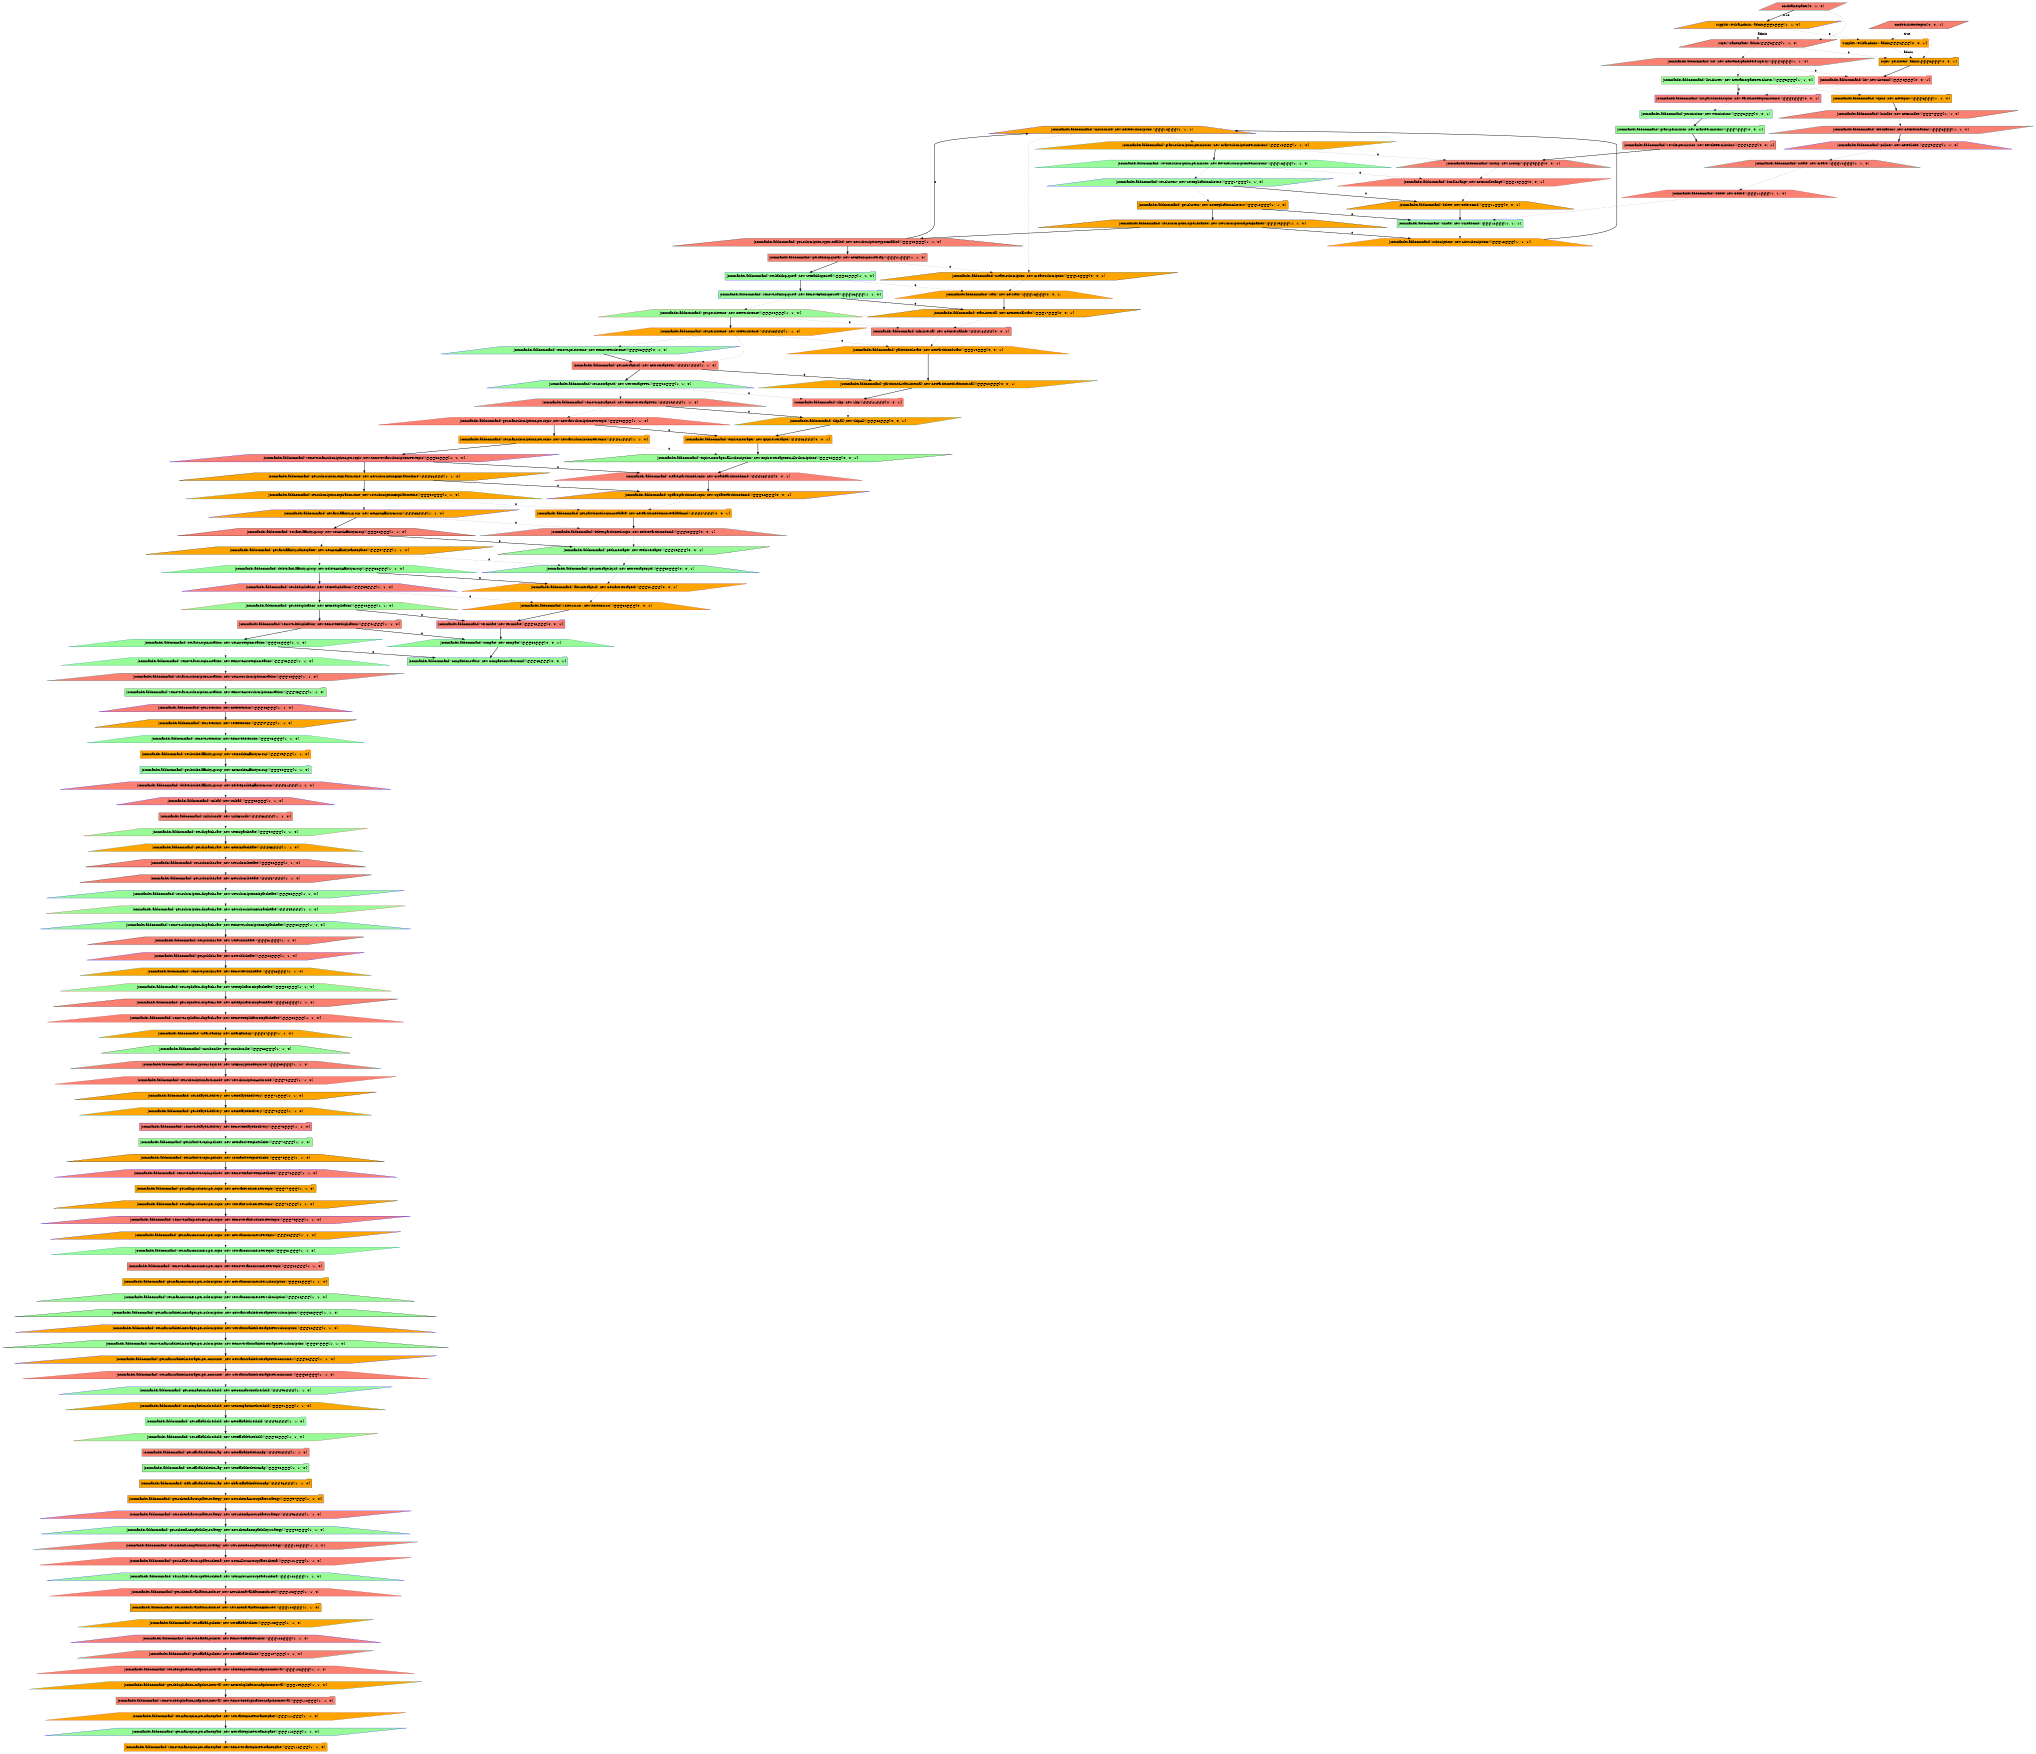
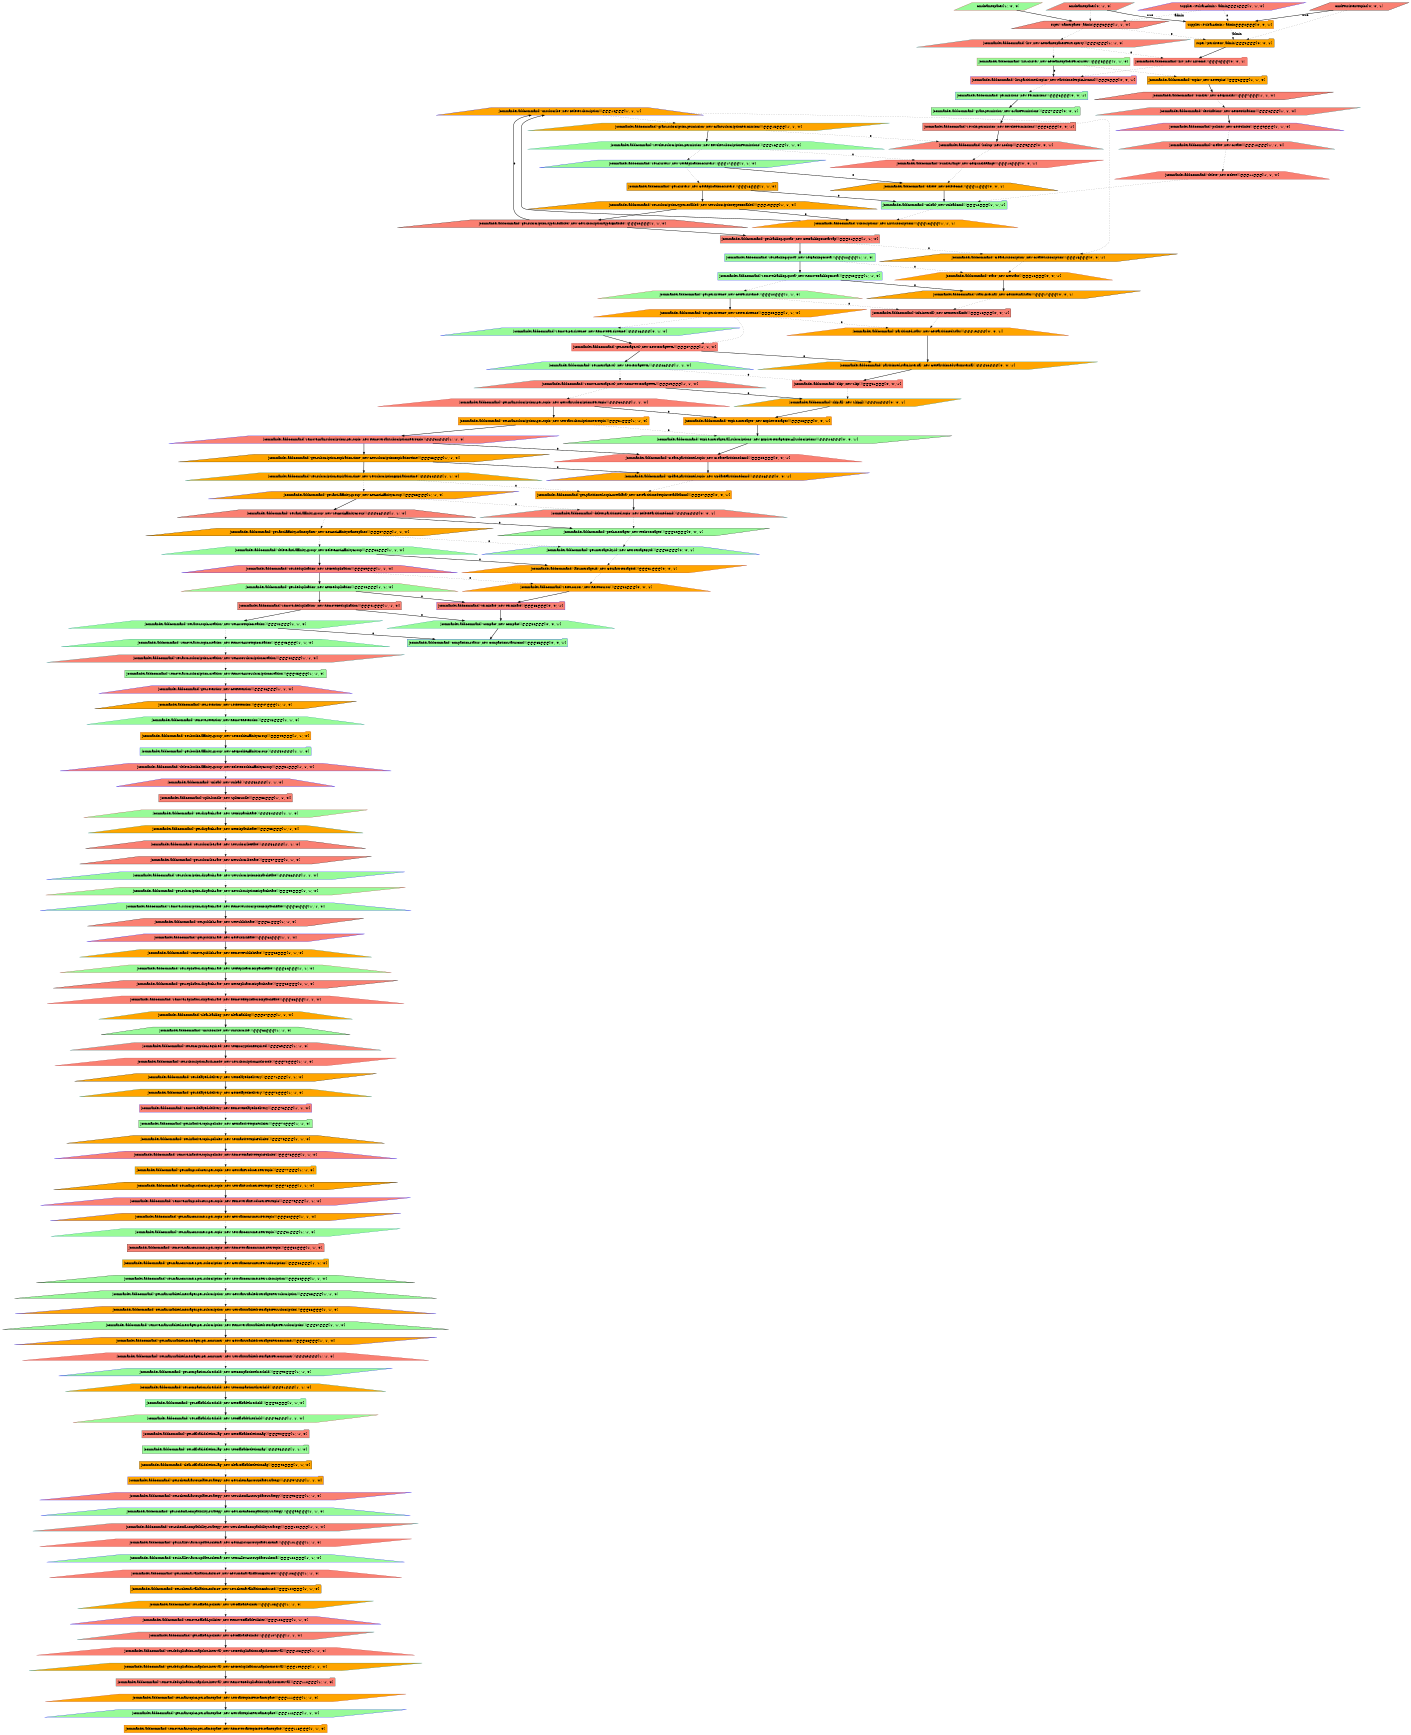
none -> (998, 6)
(1781, 15) -> (1145, 17)
(1758, 25) -> (1222, 6)
(1903, 34) -> (1296, 15)
